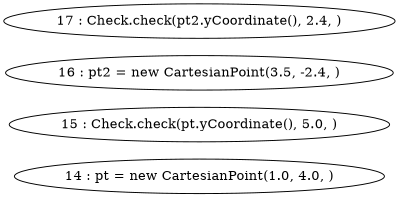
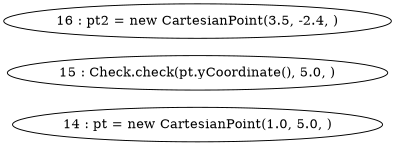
(199, 21) -> none
(199, 176) -> (198, 125)
